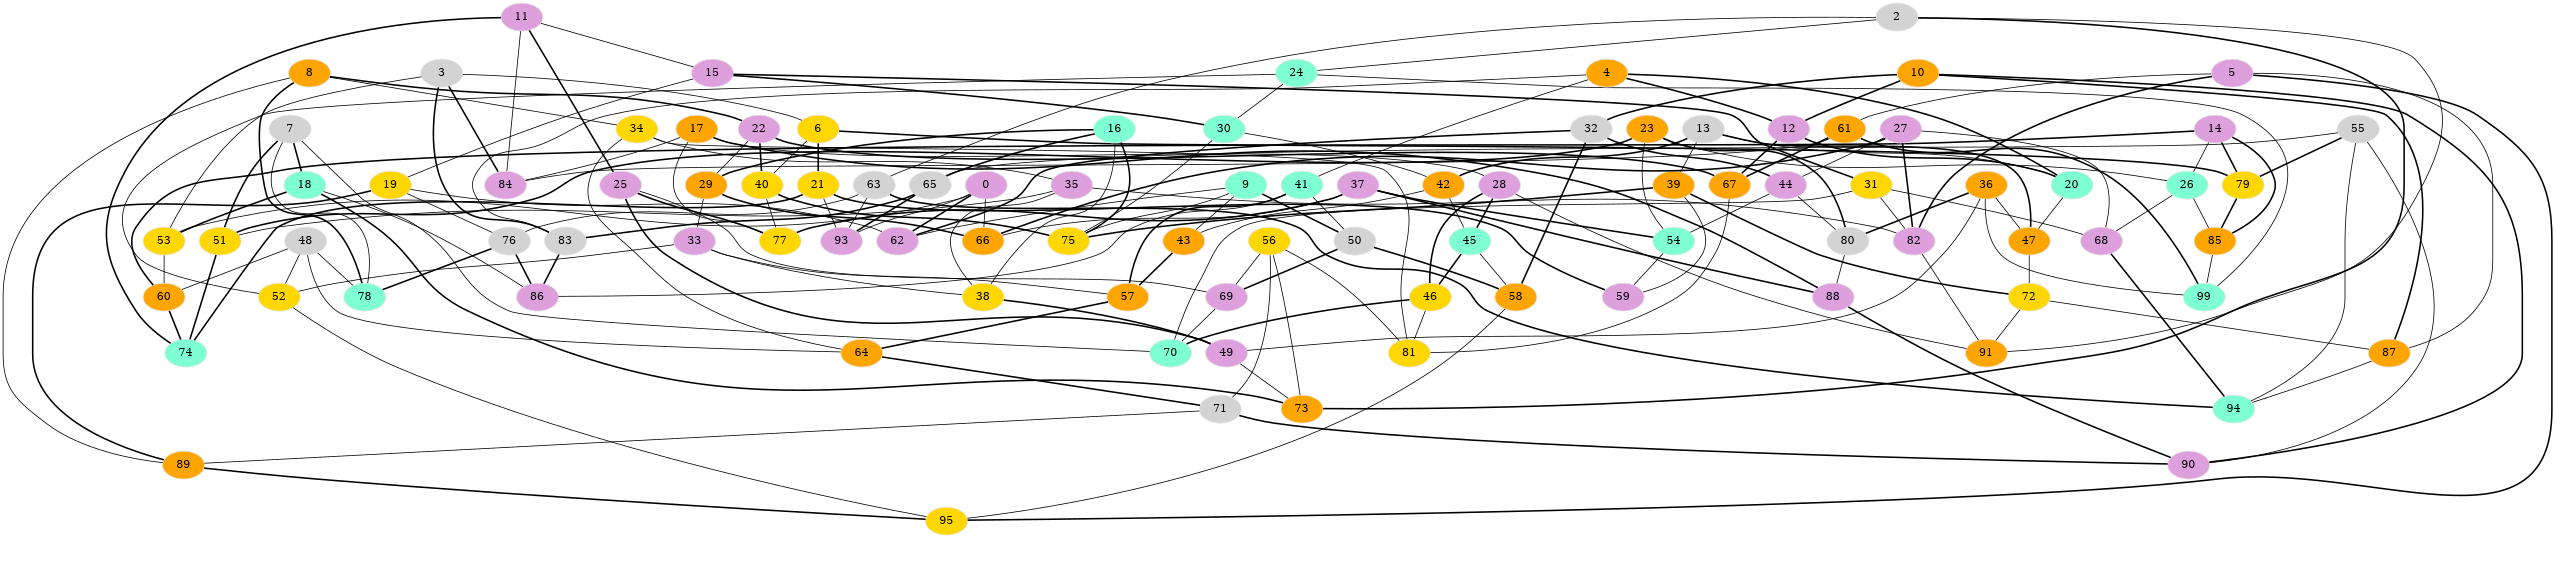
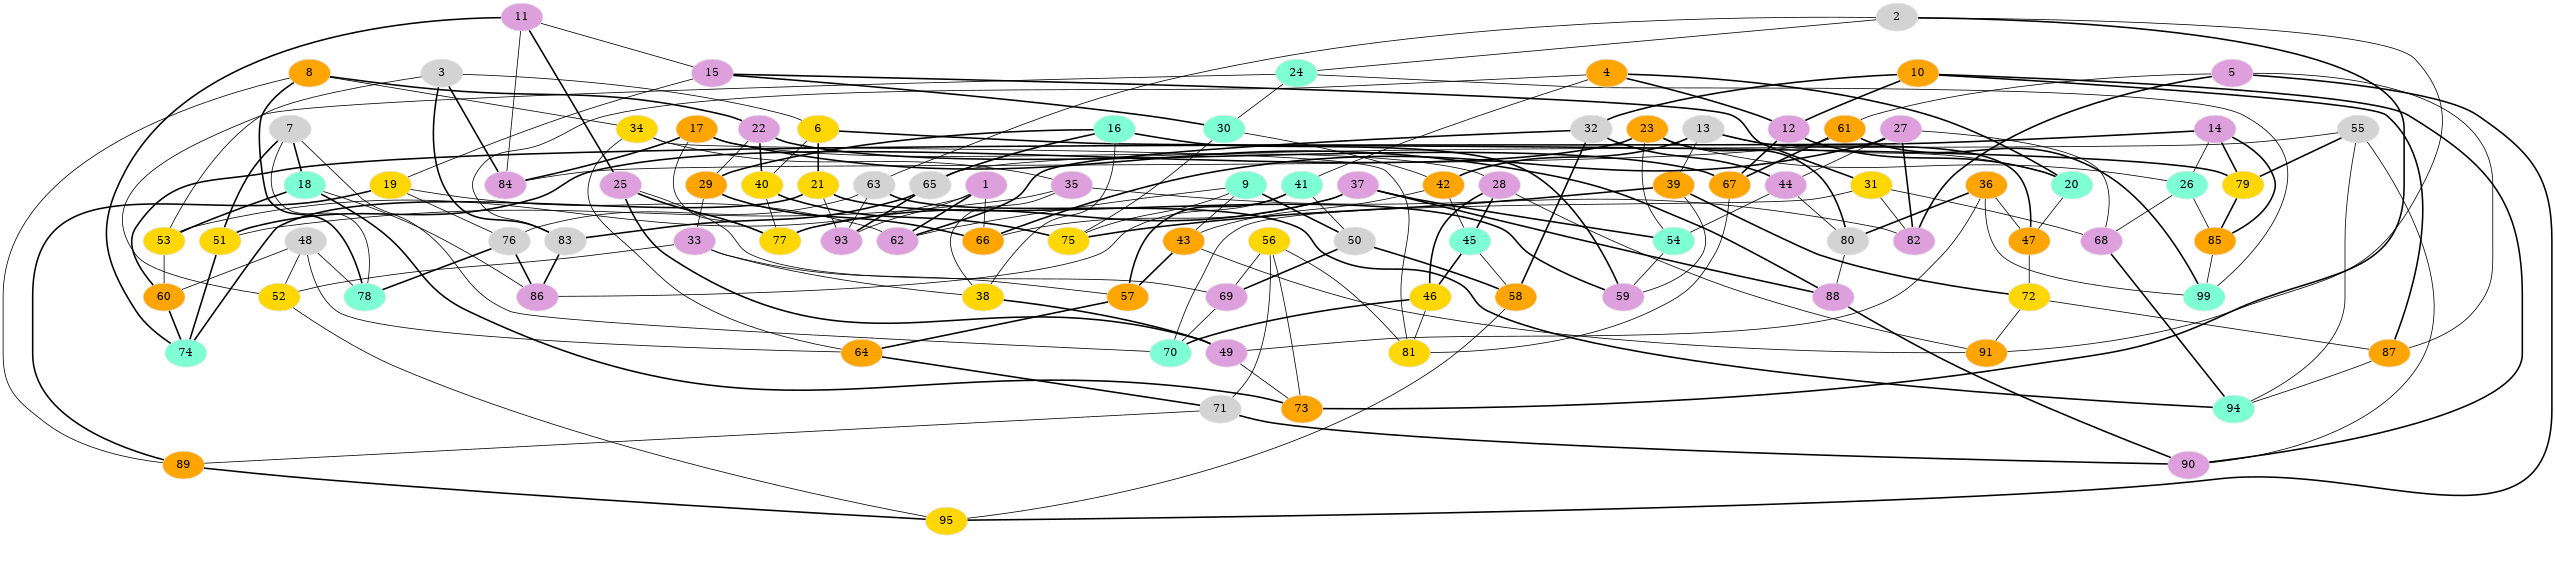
(615, 158) -> (615, 158)
(986, 185) -> (986, 185)
(1129, 186) -> (1405, 149)
(1950, 297) -> (1520, 329)
